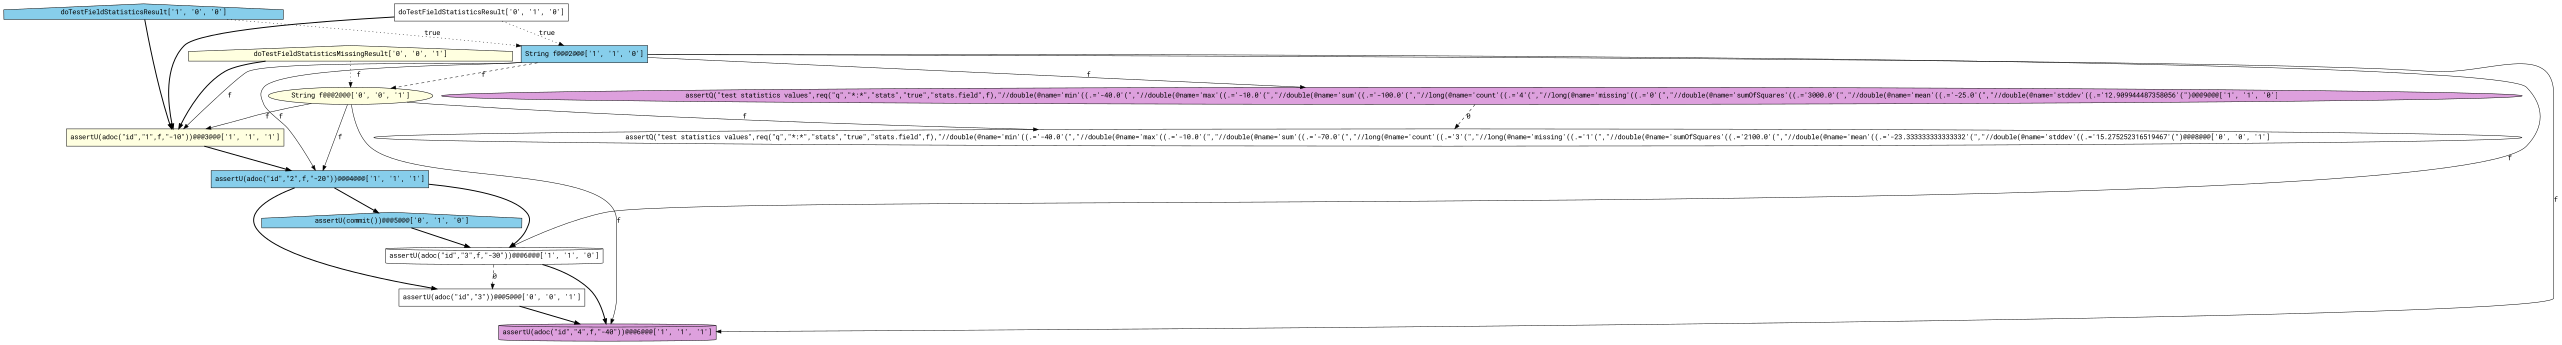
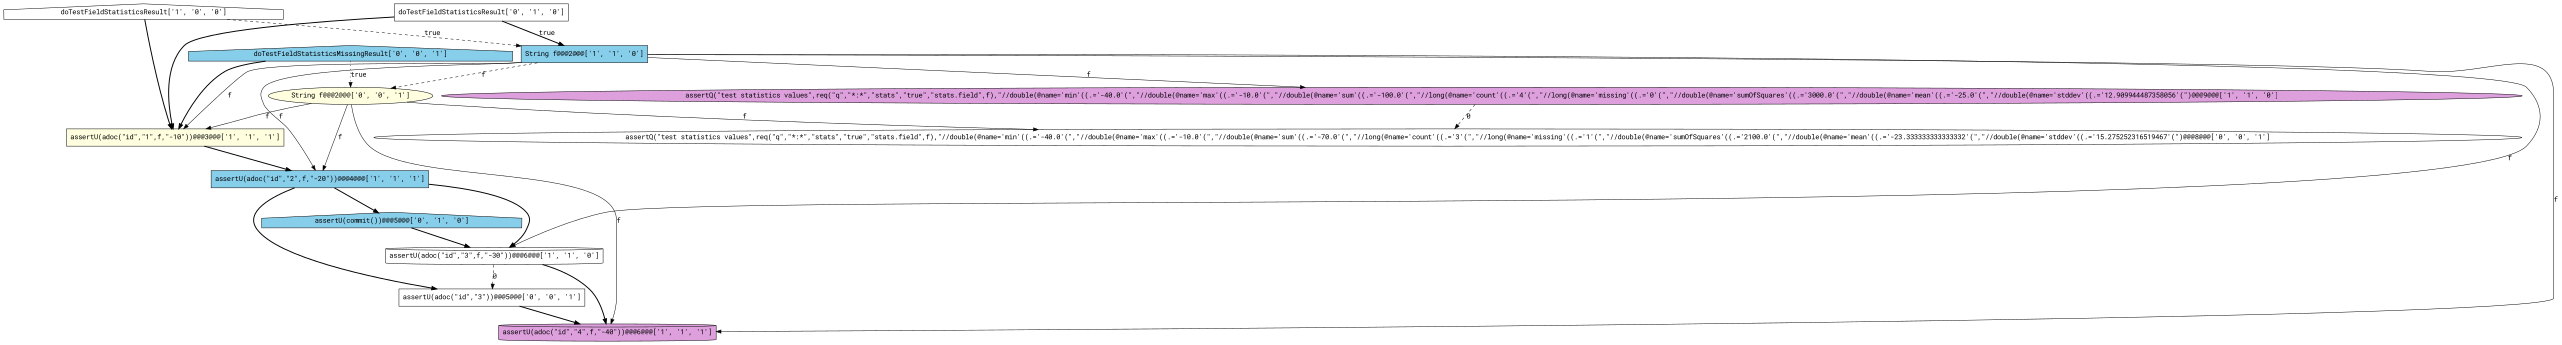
(144, 12) -> (144, 12)
(372, 32) -> (372, 32)
(531, 32) -> (531, 32)
(351, 54) -> (351, 54)
(359, 75) -> (359, 75)
